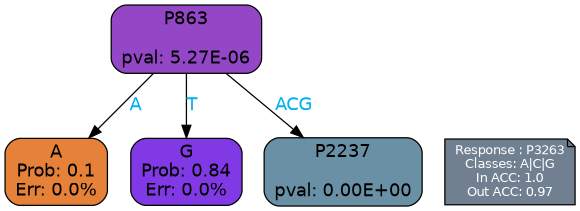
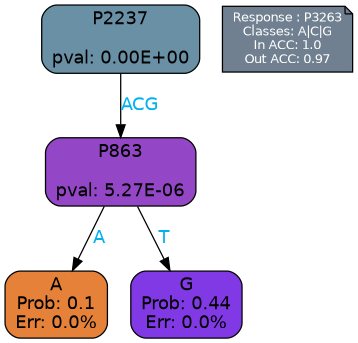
(260, 101) -> (121, 99)
(186, 172) -> (186, 305)
